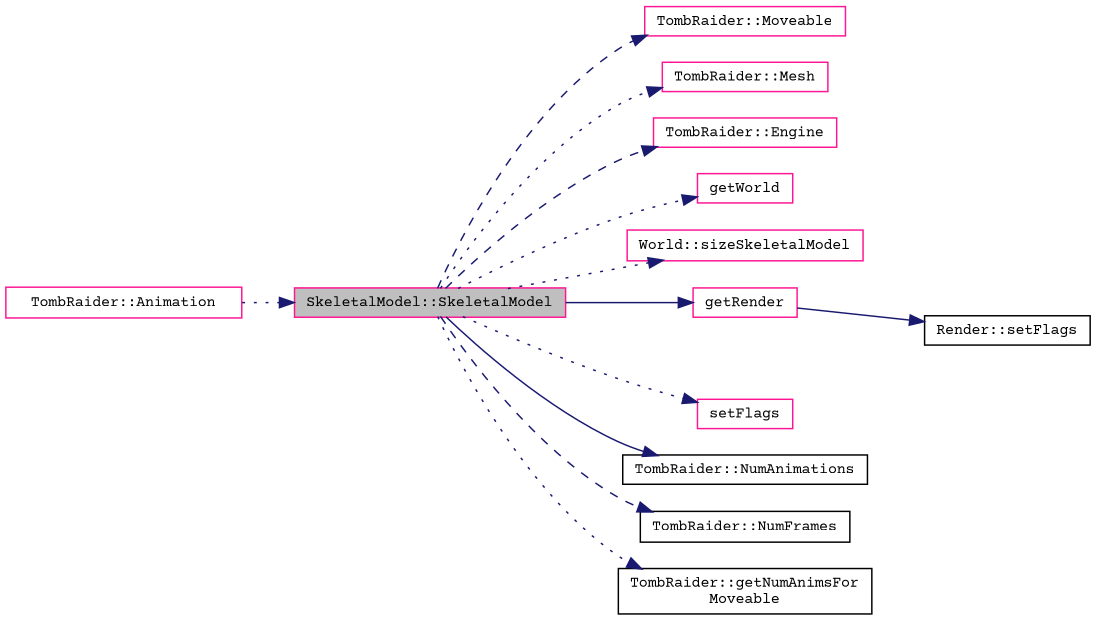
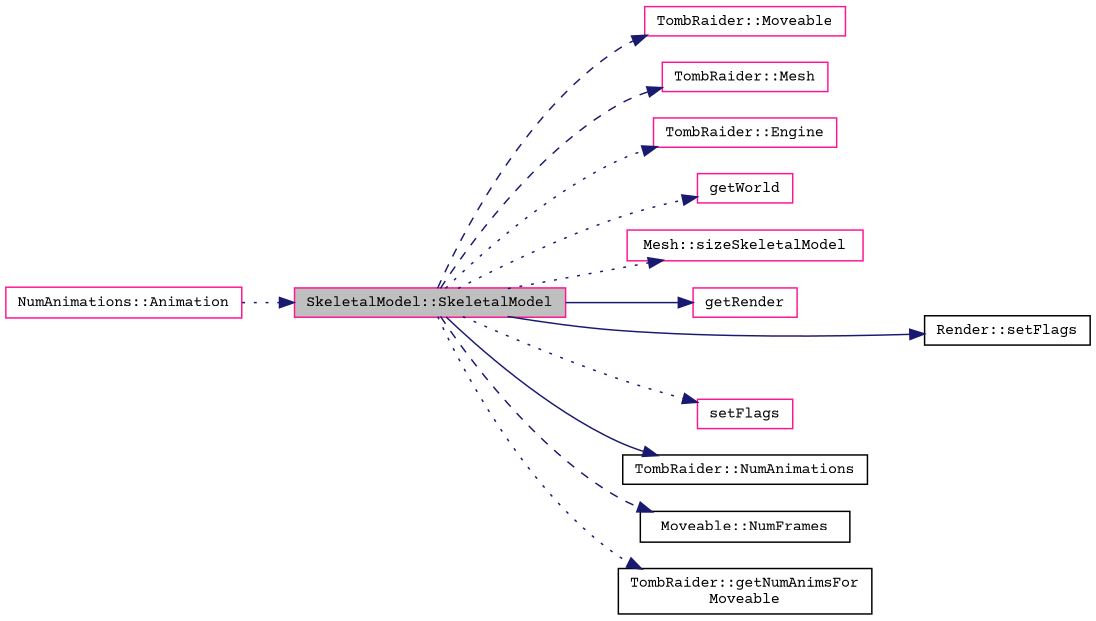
(531, 175) -> (531, 175)
(537, 210) -> (537, 210)
(745, 245) -> (745, 245)
(124, 303) -> (124, 303)
(853, 314) -> (708, 335)
(745, 527) -> (745, 527)
